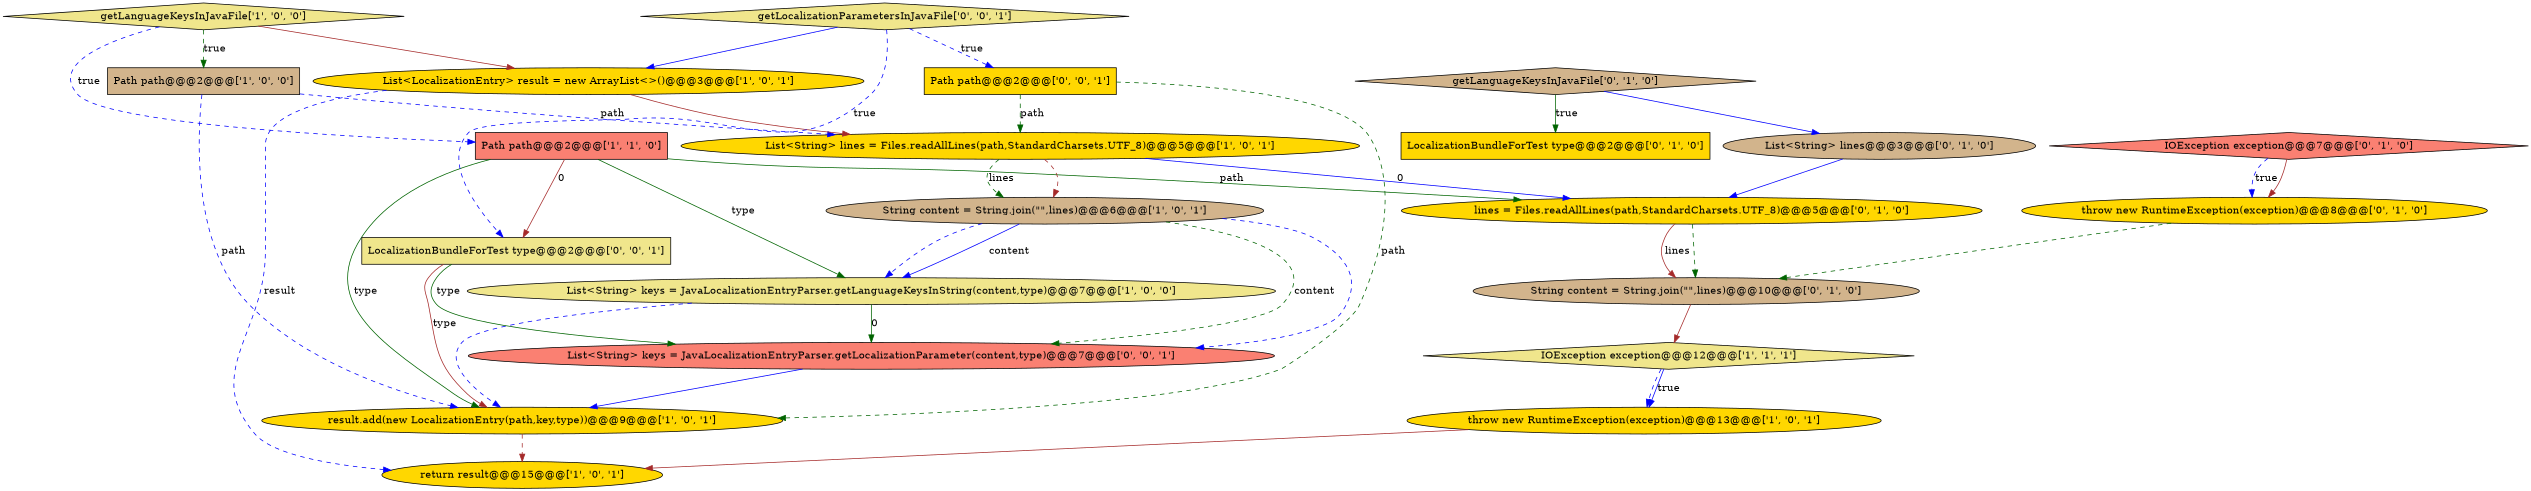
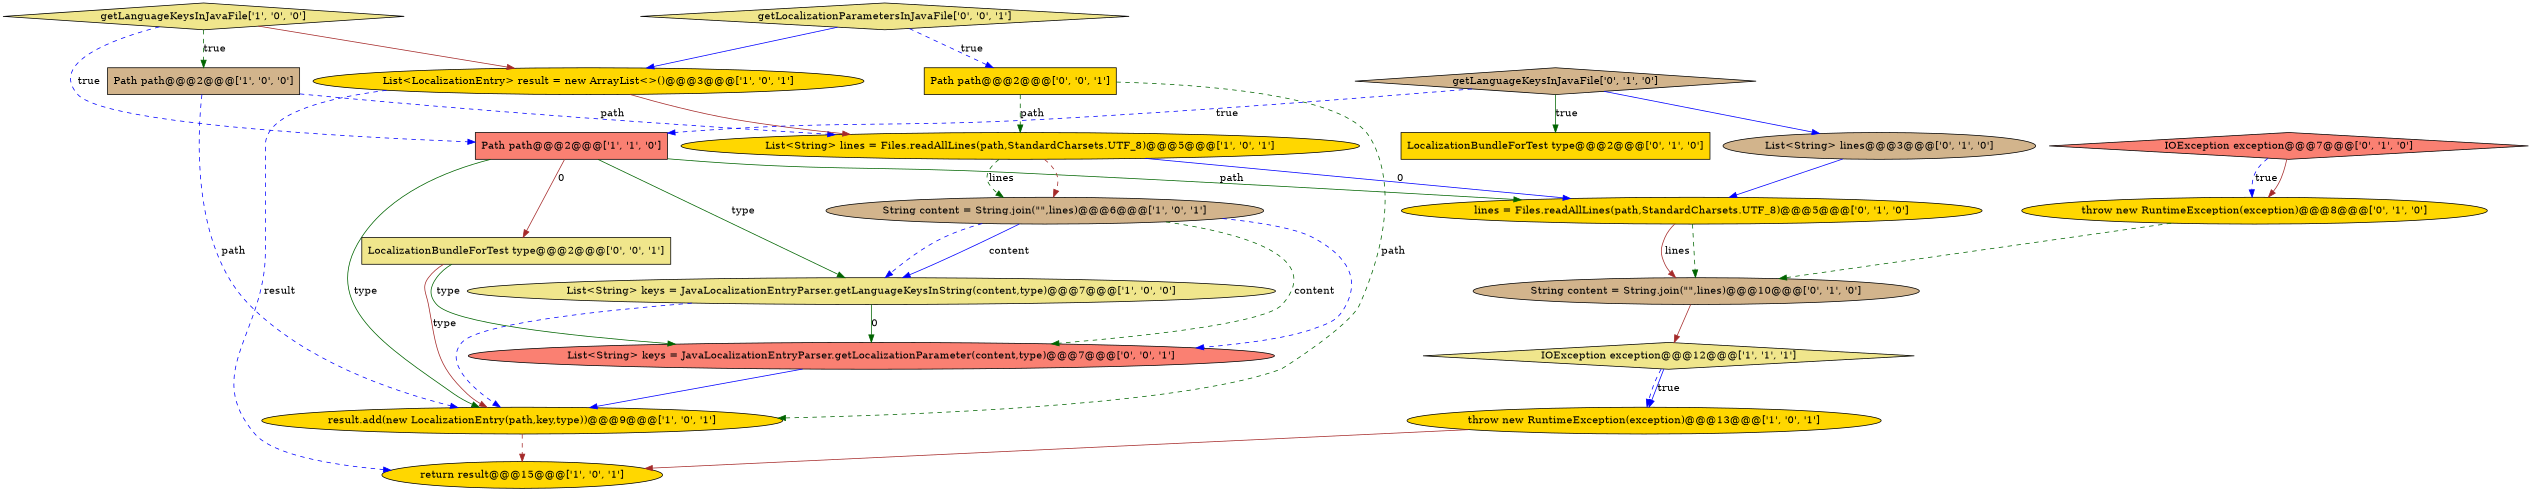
(667, 118) -> none
none -> (1074, 118)
